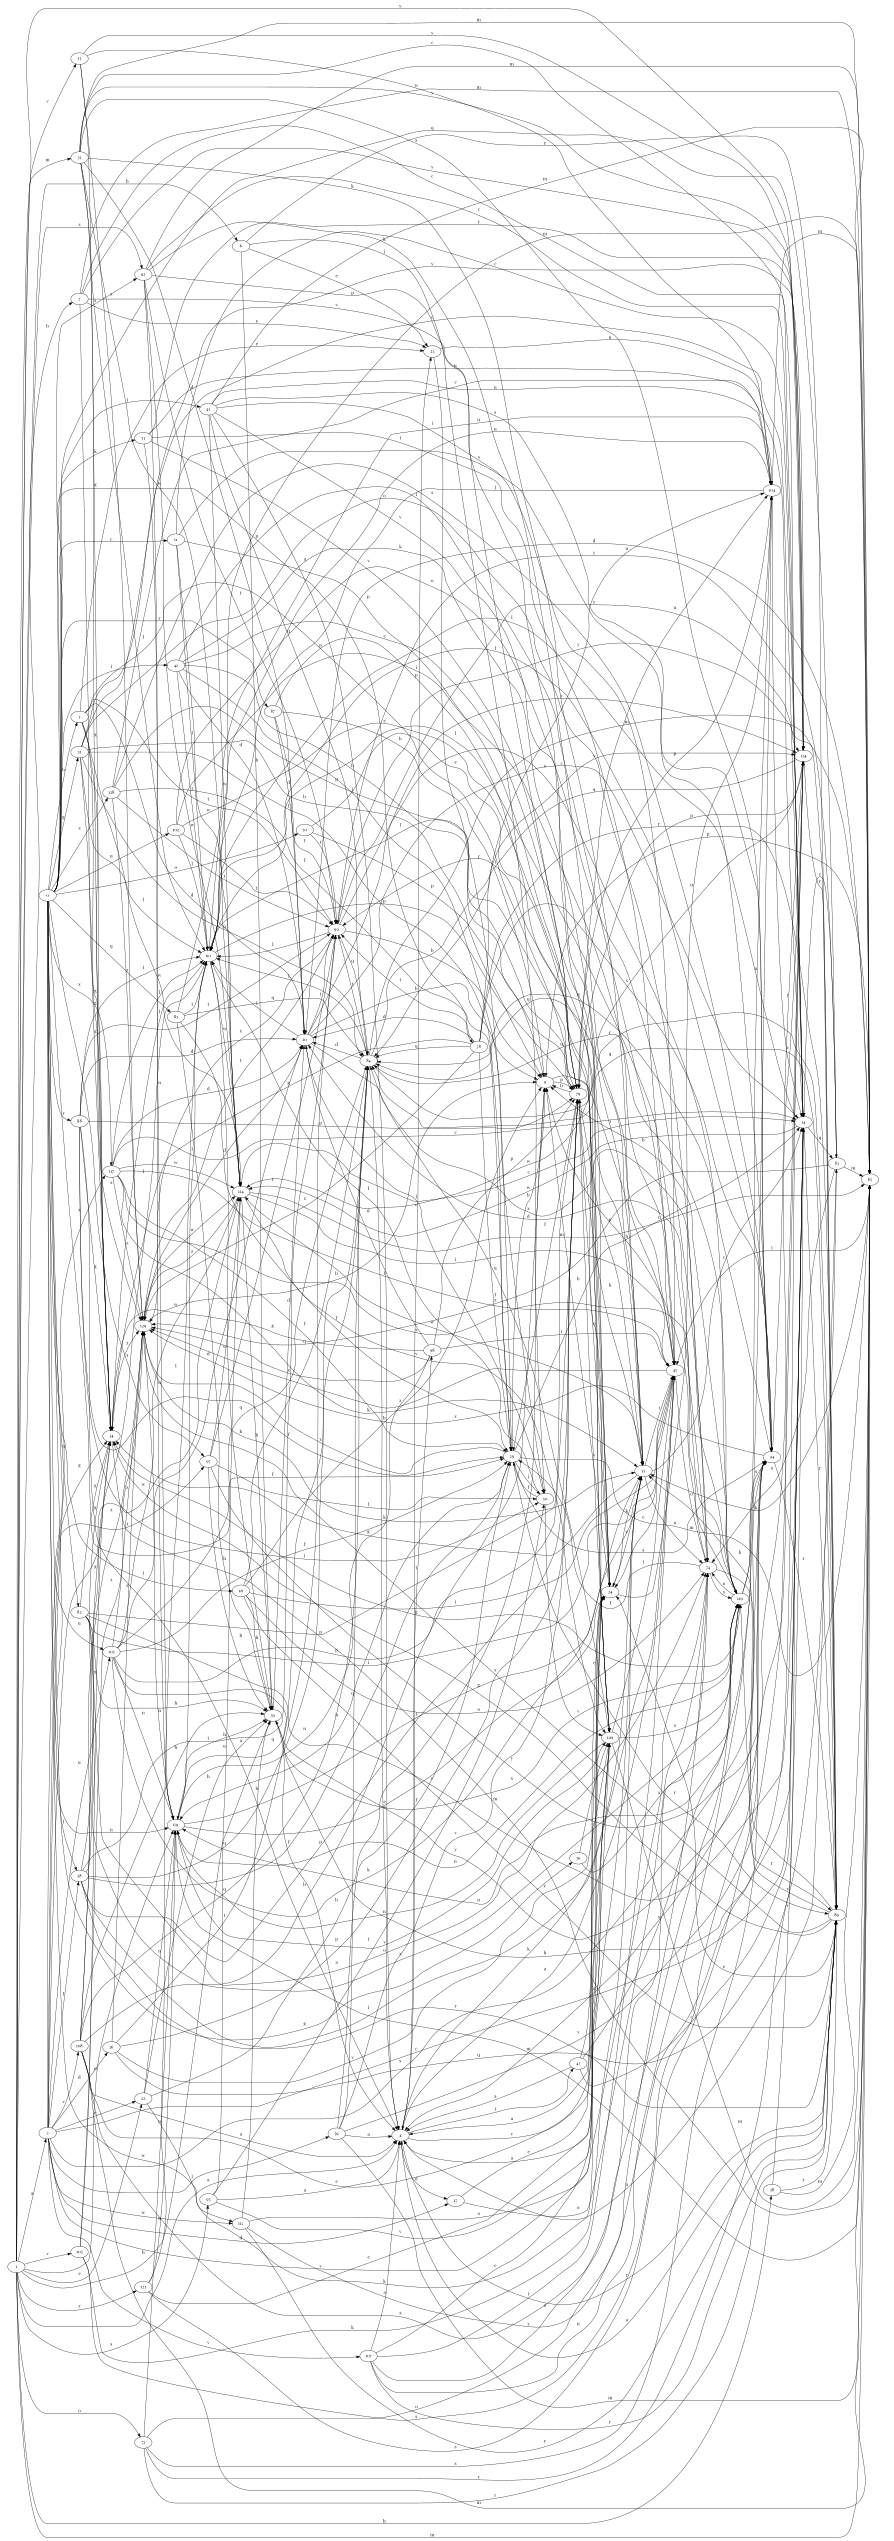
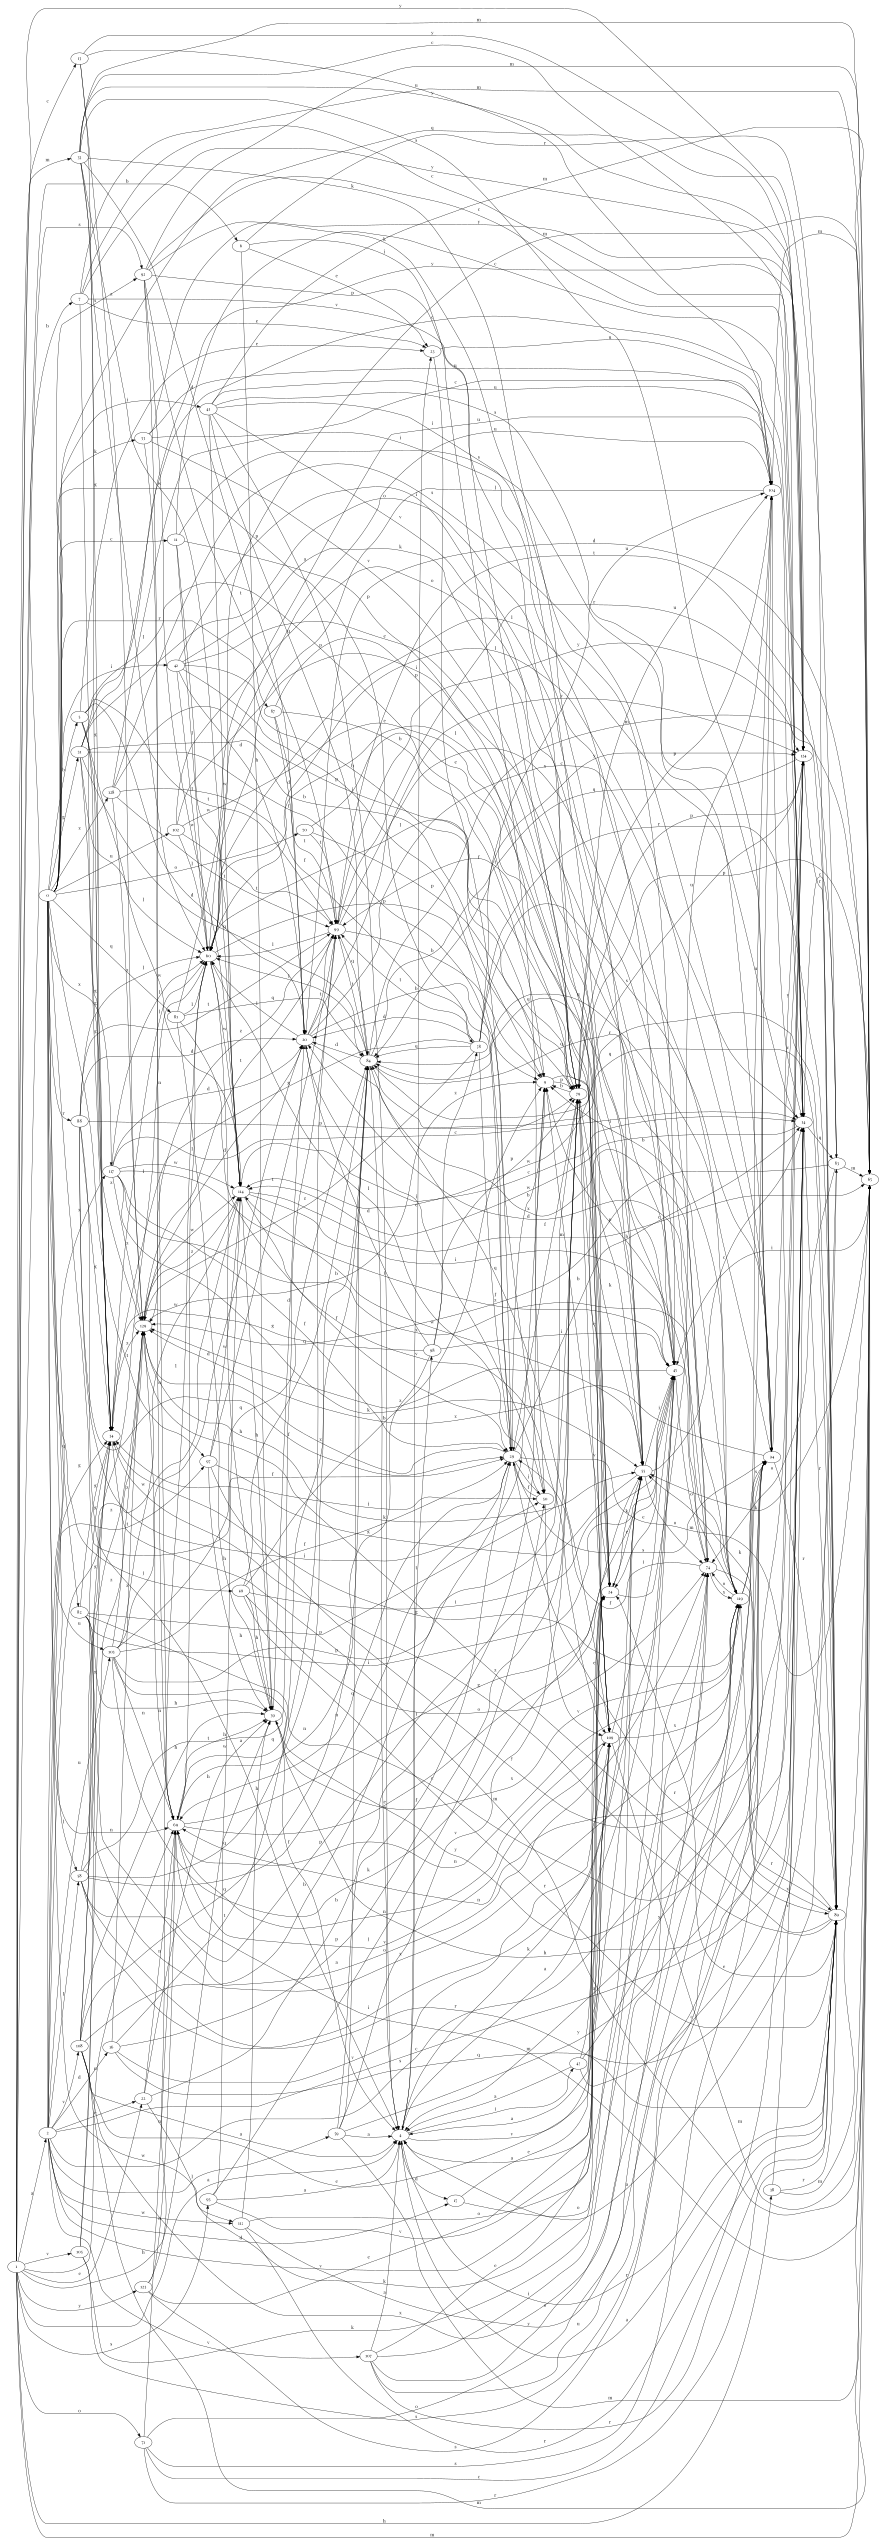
(770, 843) -> (783, 861)
(308, 1377) -> (443, 1205)
(578, 1858) -> none
